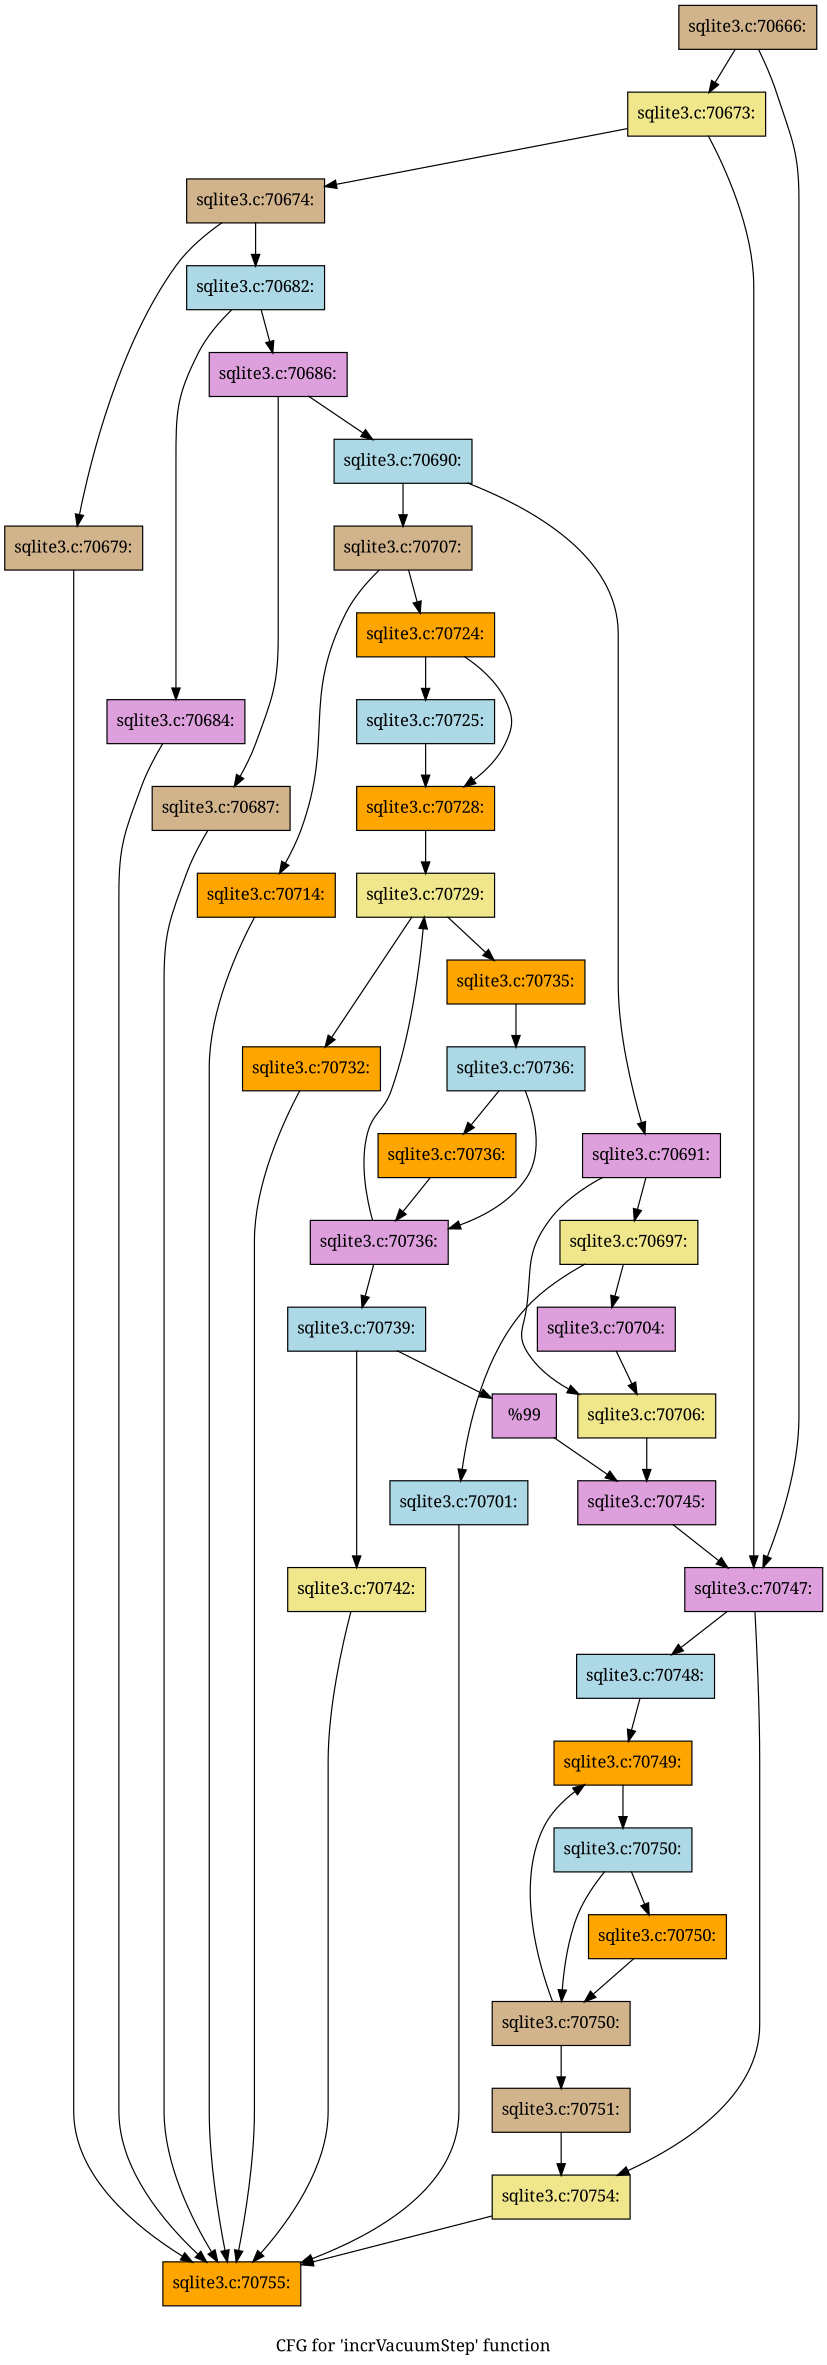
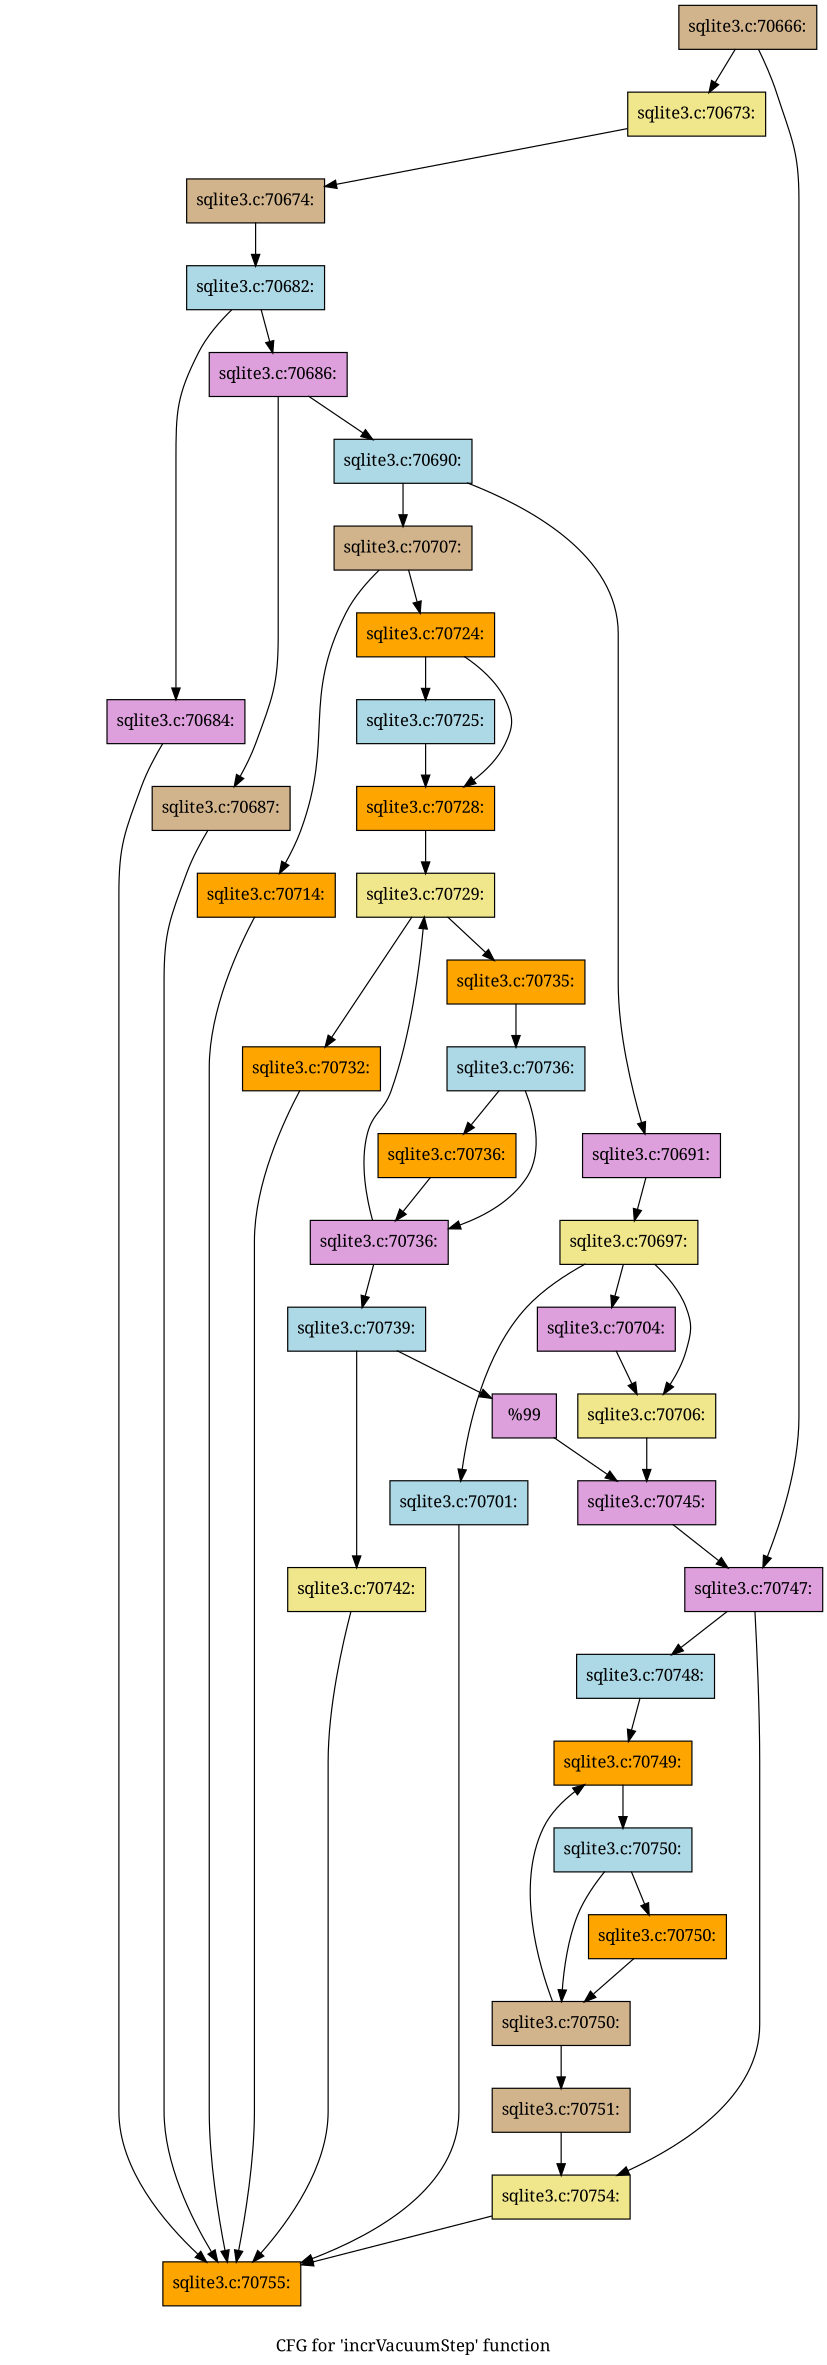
(74, 548) -> none
(754, 842) -> none
(529, 1278) -> (690, 1321)
